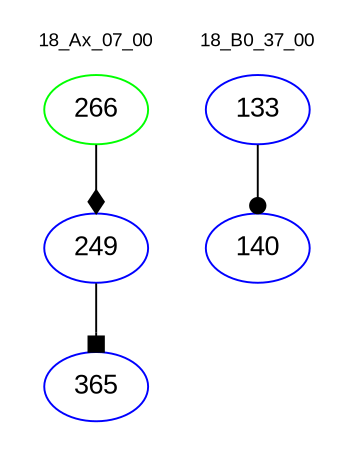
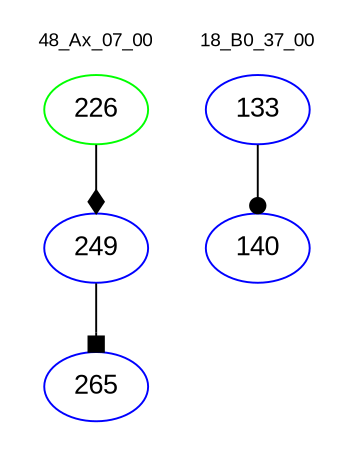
(96, 41) -> (96, 41)
(96, 110) -> (96, 110)
(96, 387) -> (96, 387)
